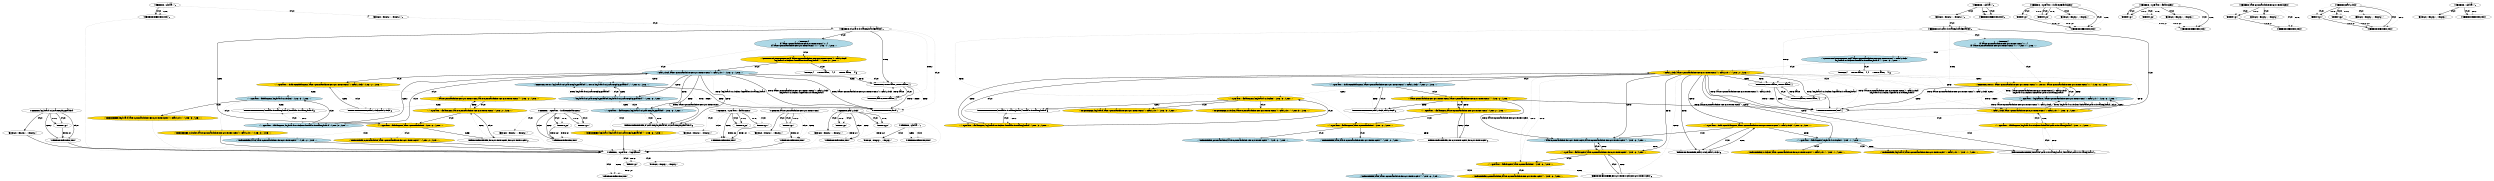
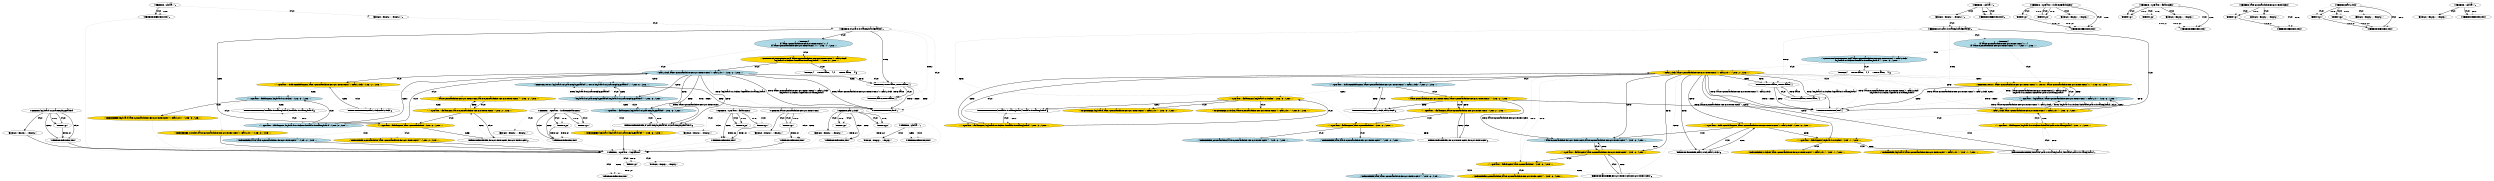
(1829, 140) -> (1829, 140)
